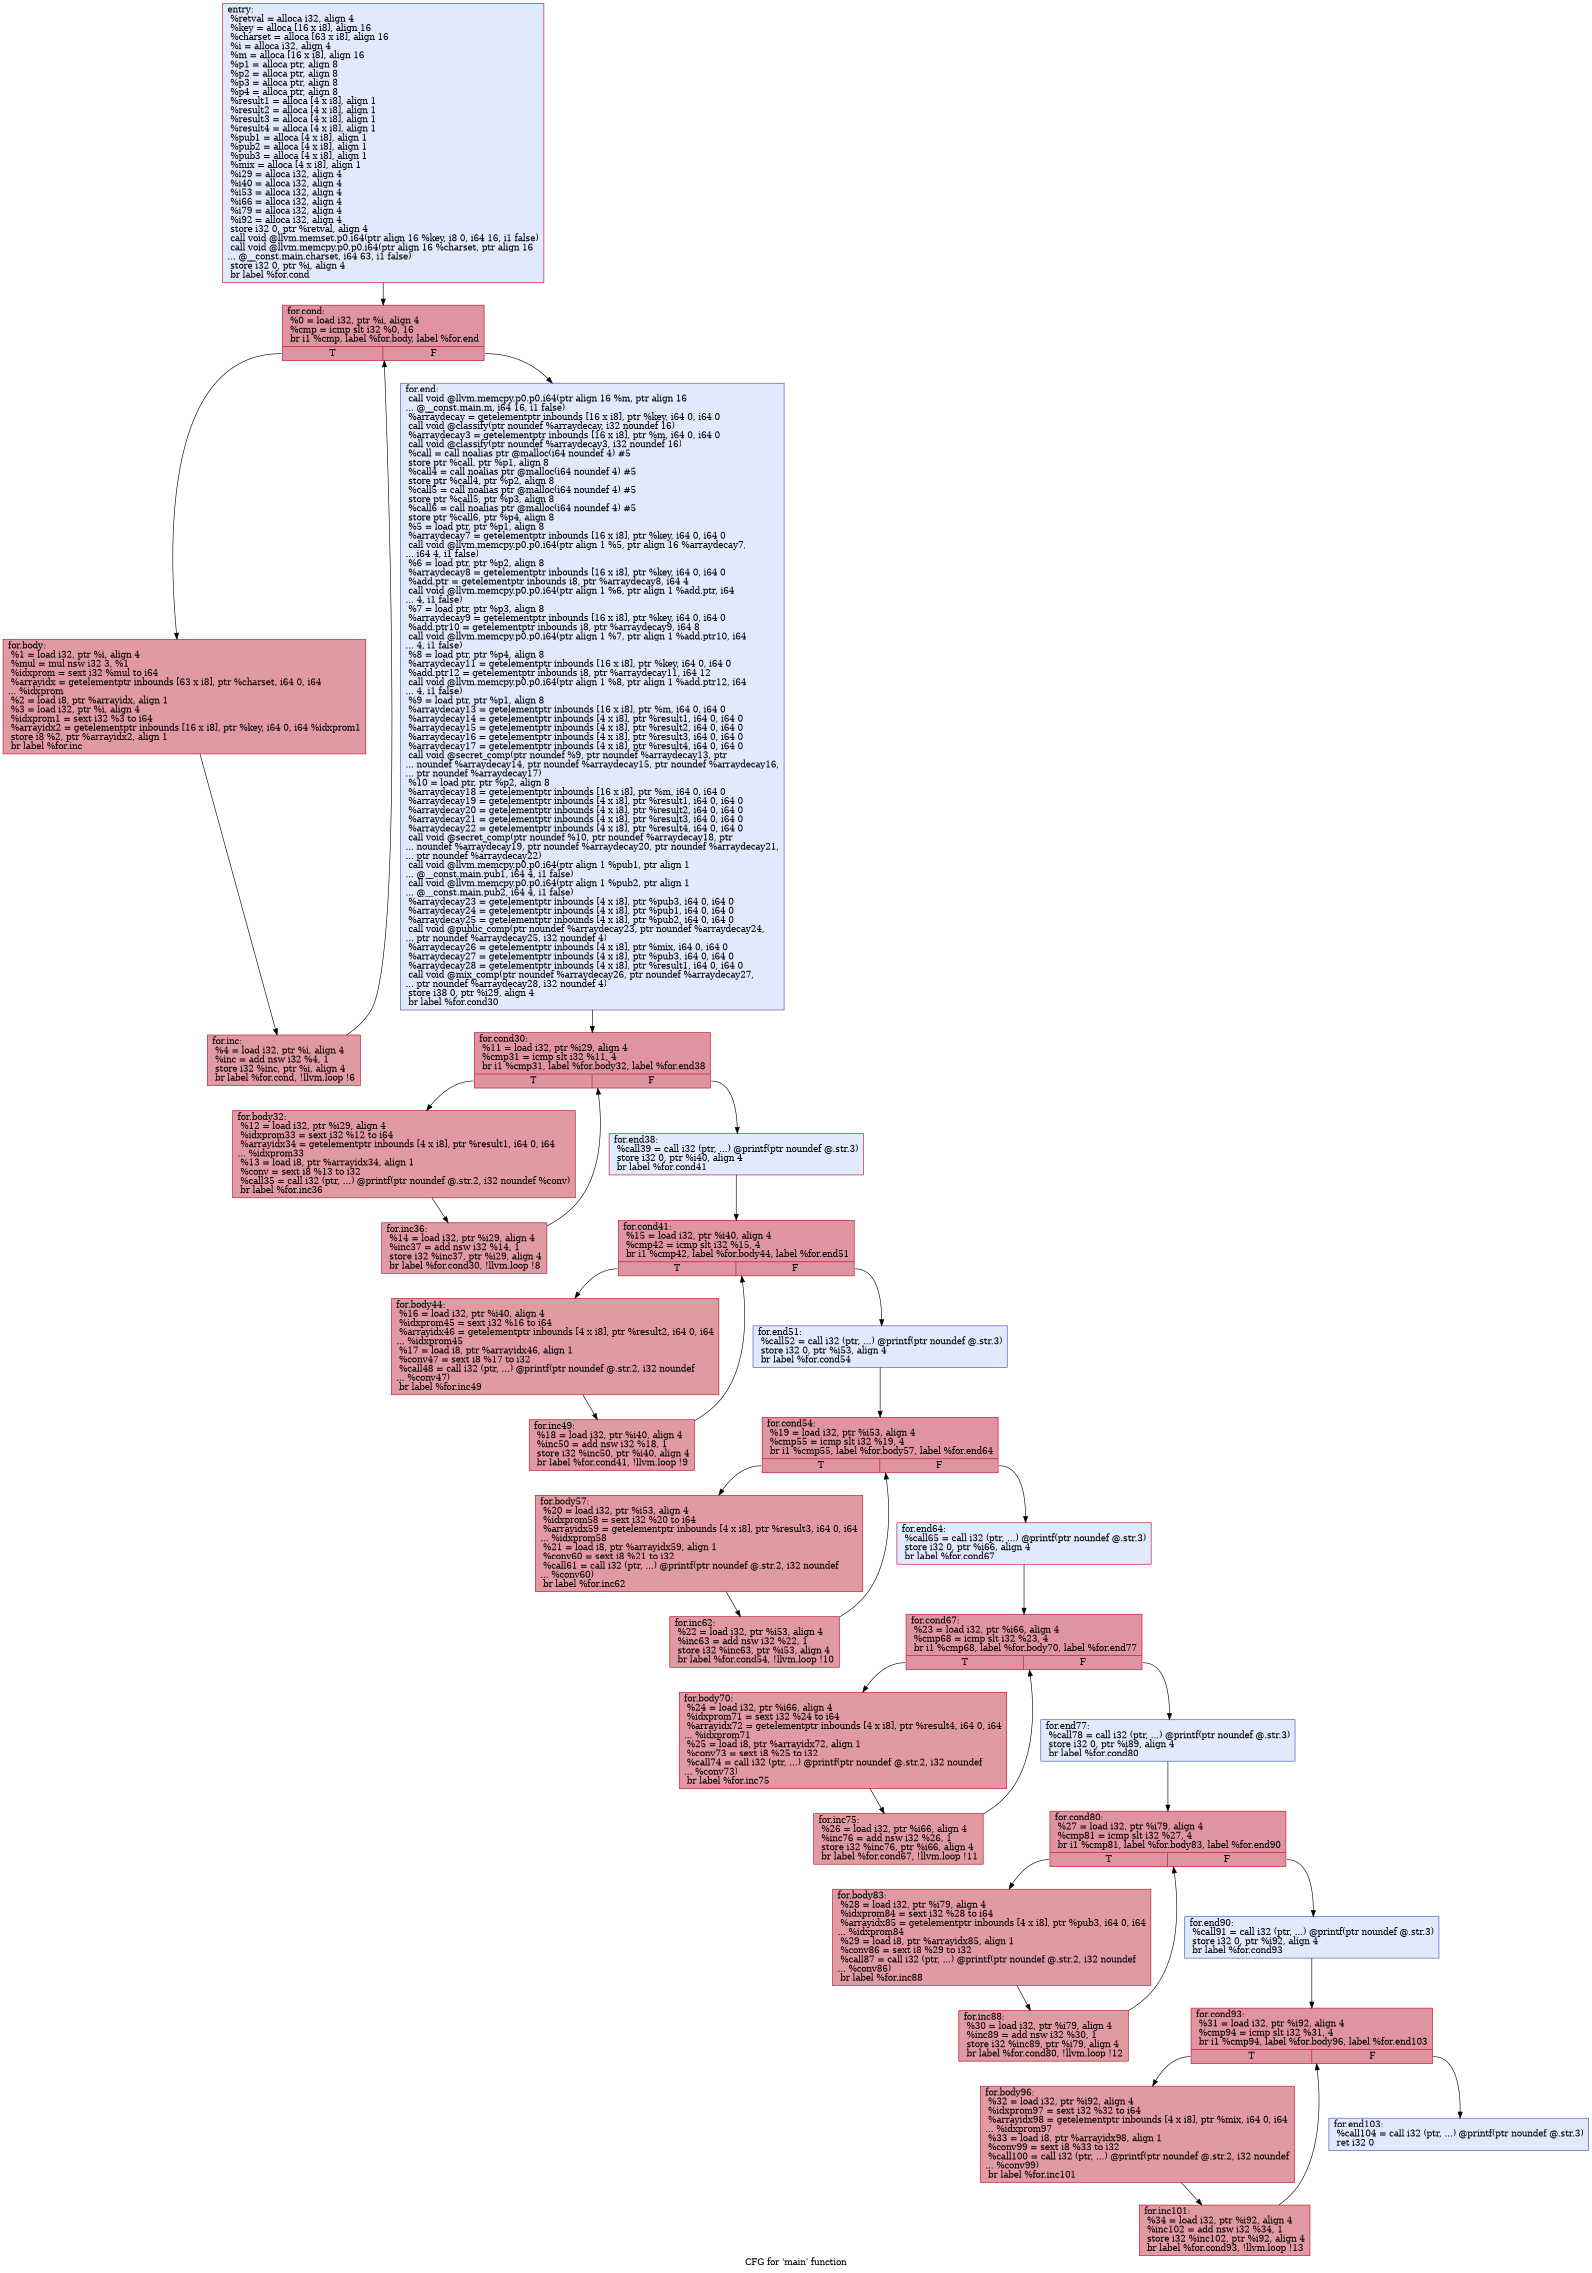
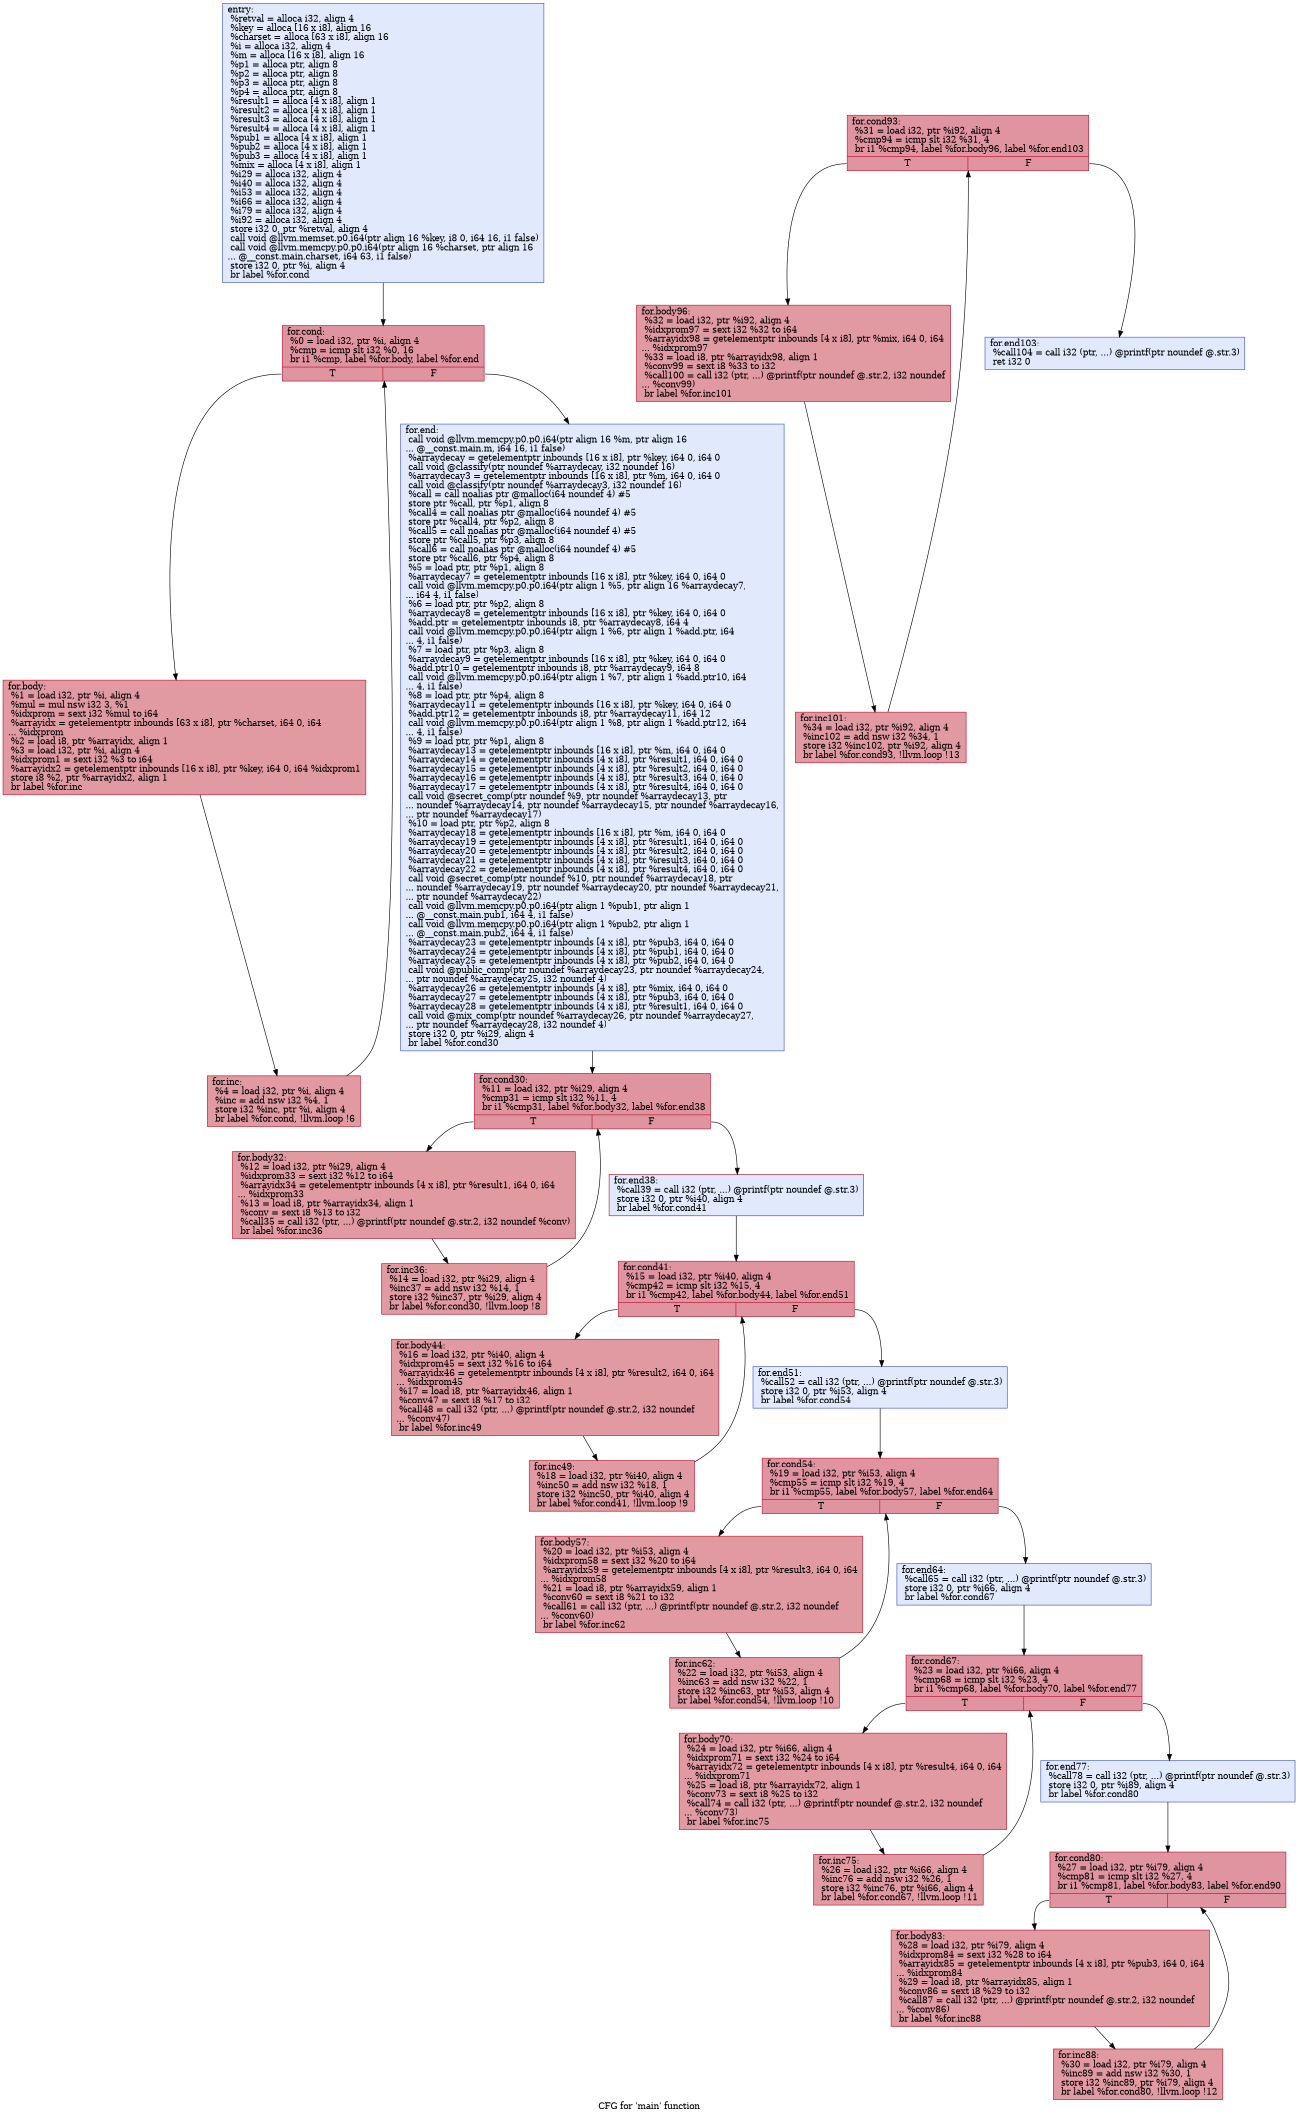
(383, 143) -> (383, 143)
(470, 994) -> (470, 1034)
(1024, 1544) -> (1024, 1584)
(1312, 1937) -> none
